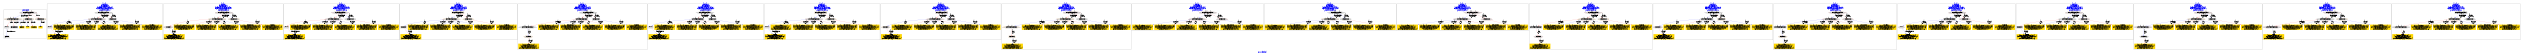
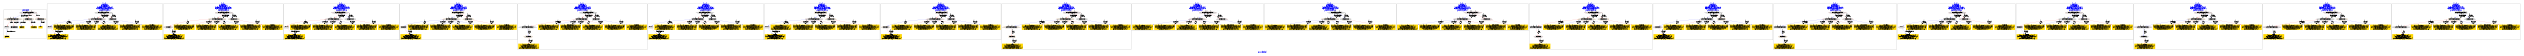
(28, 27) -> none
(7, 37) -> (7, 37)
